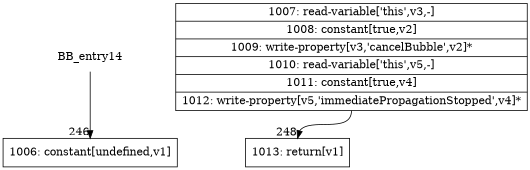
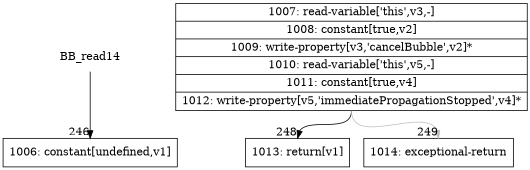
(90, 57) -> (90, 57)
none -> (439, 153)
